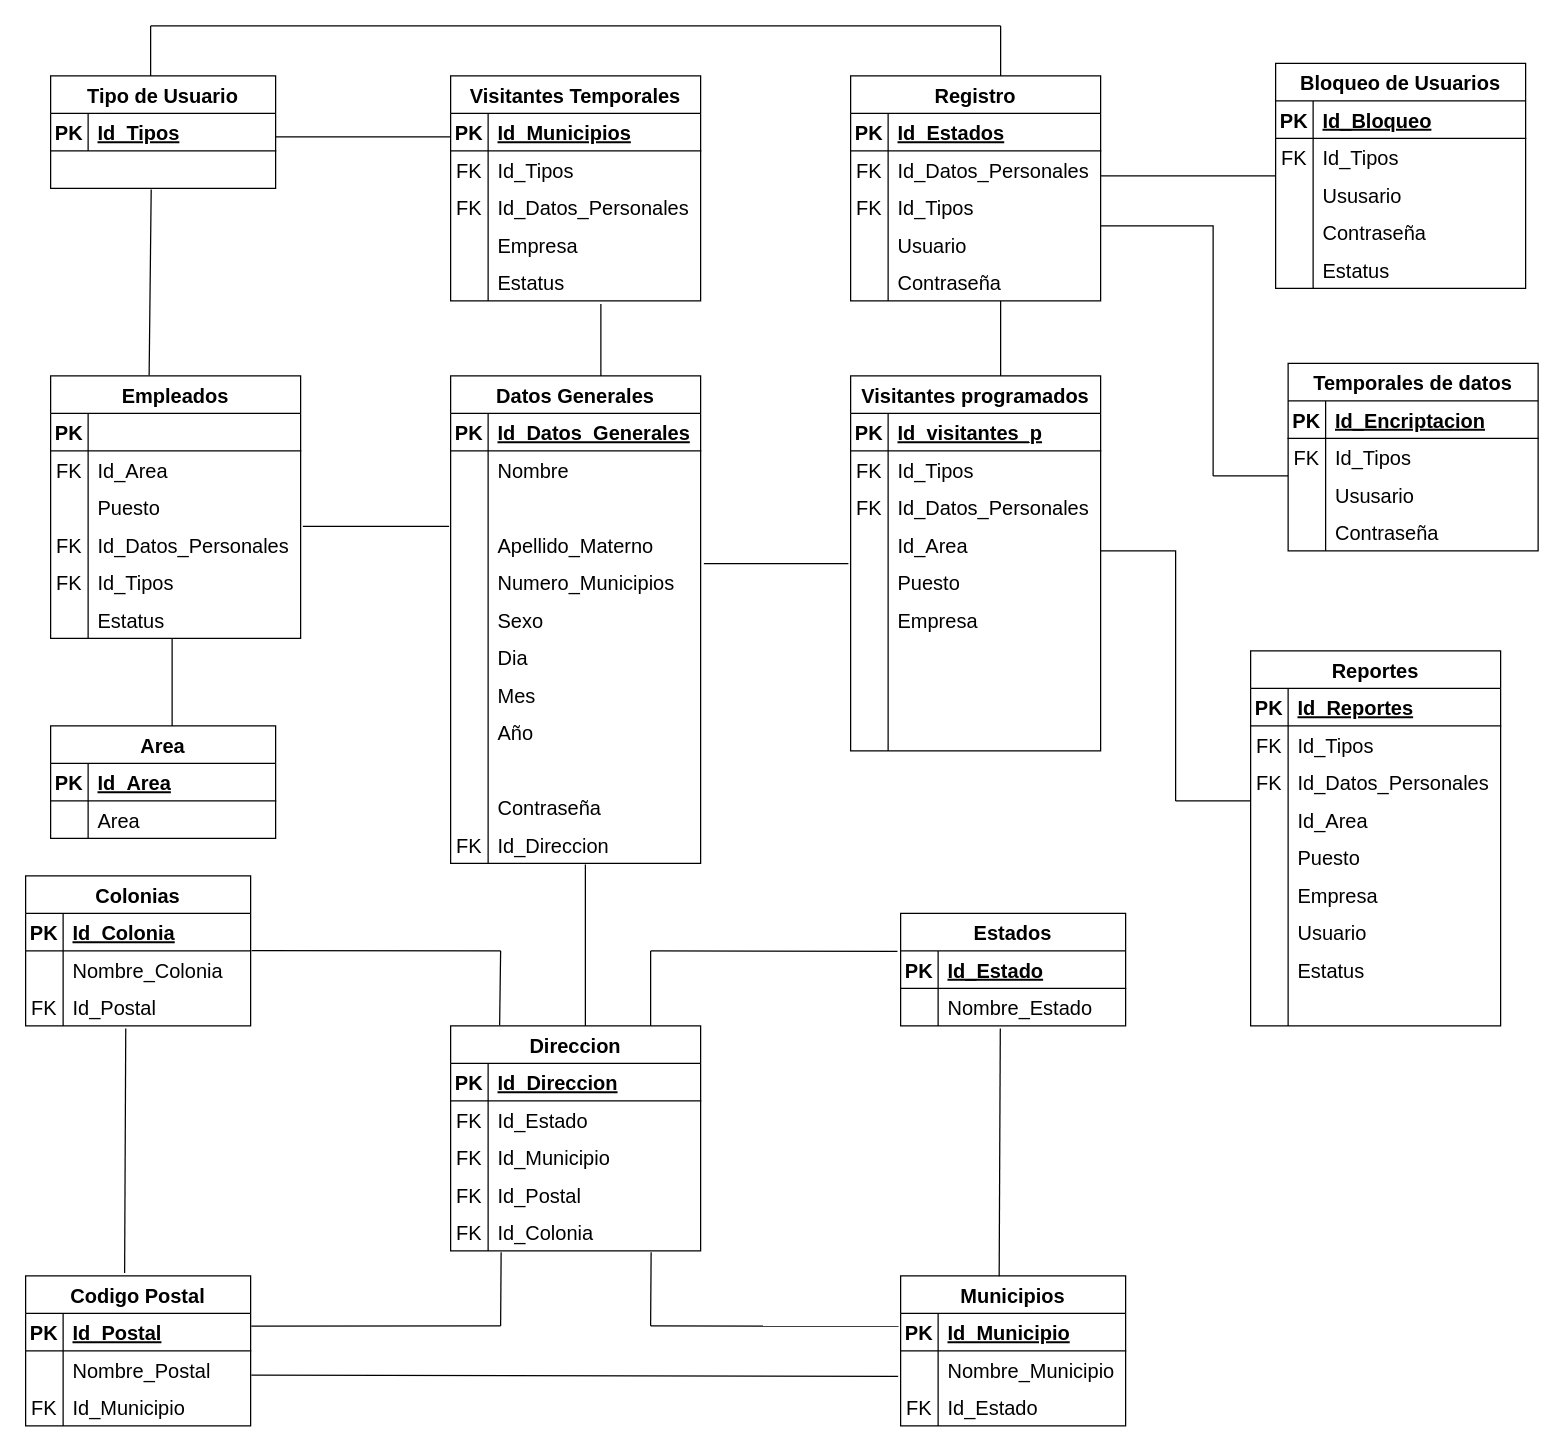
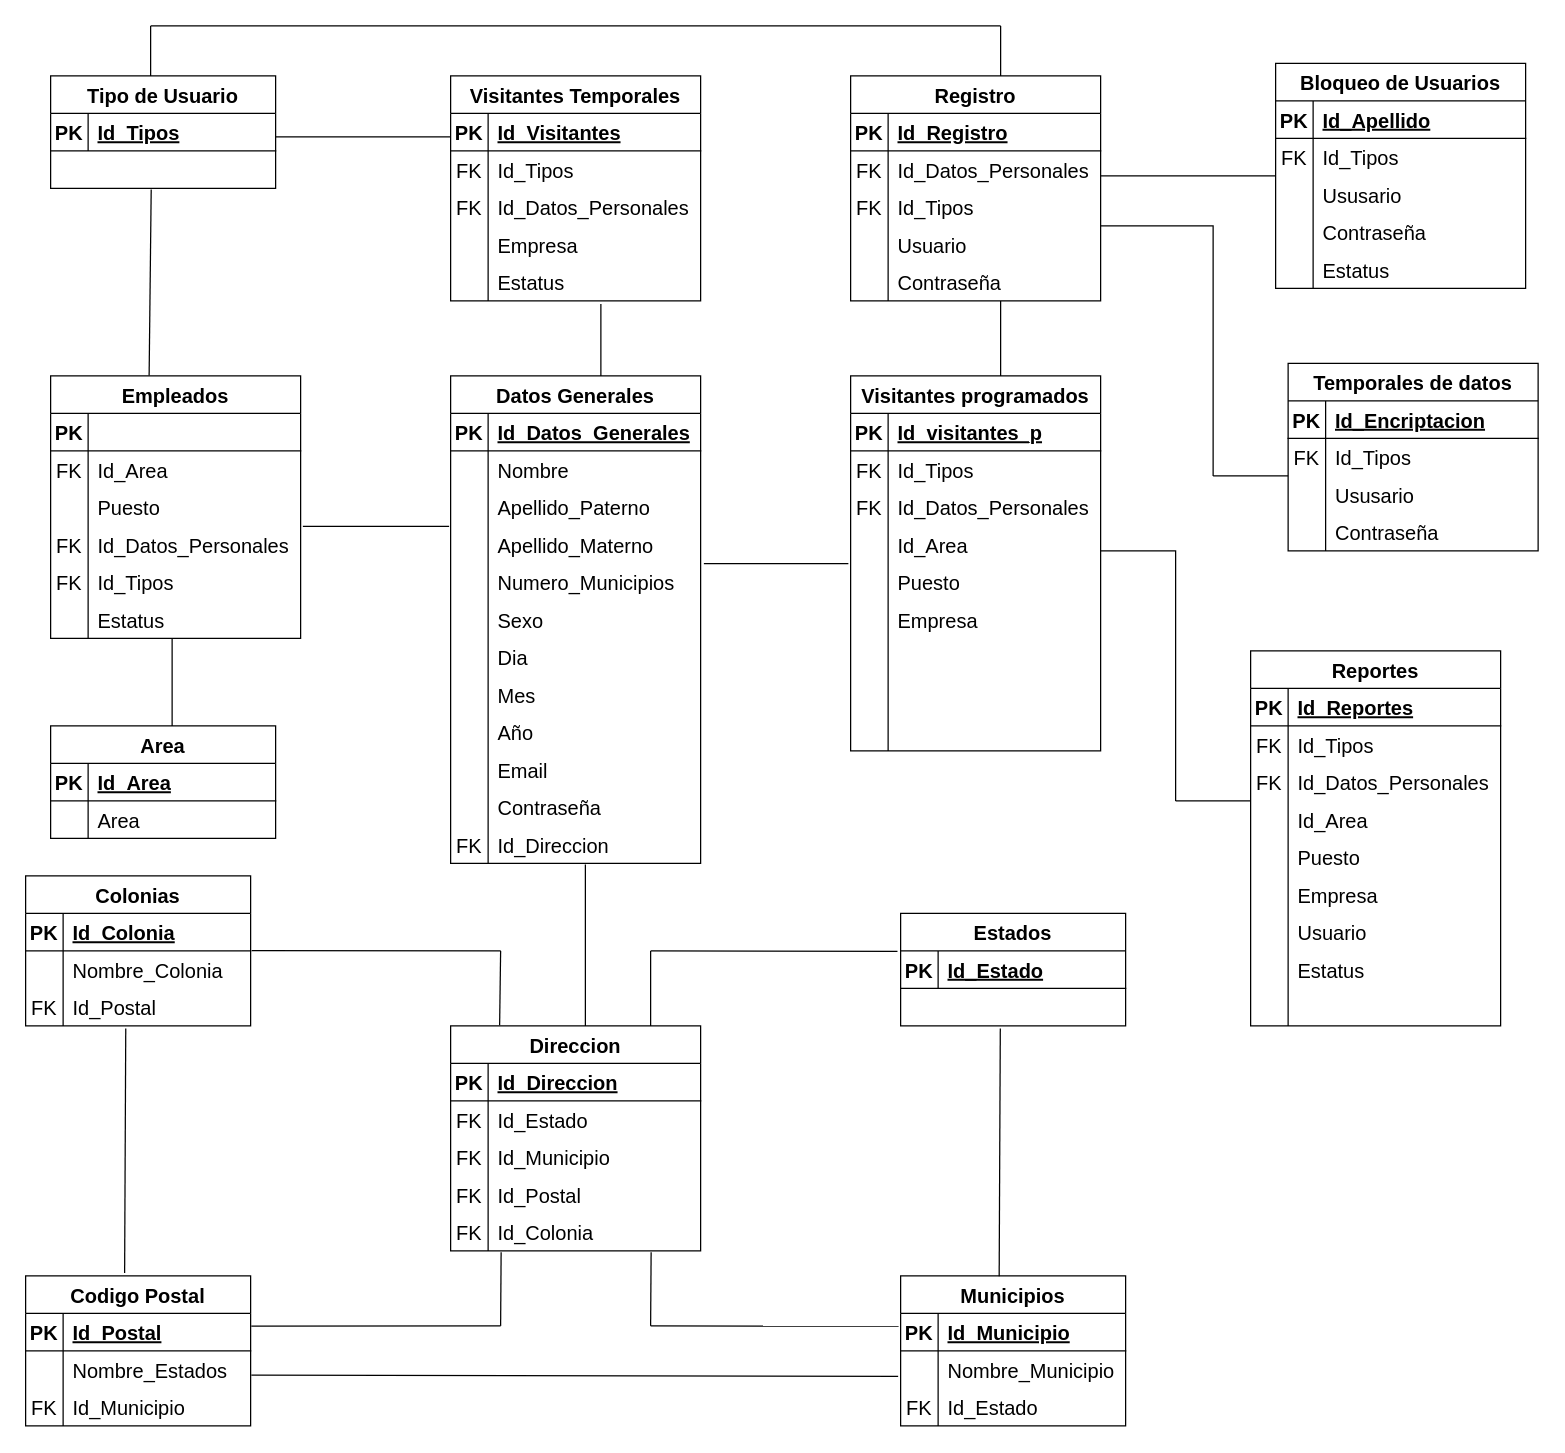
(1376, 121) -> (1376, 121)
(563, 133) -> (565, 133)
(954, 133) -> (957, 133)
none -> (594, 507)
none -> (594, 769)
(1032, 1007) -> none
(143, 1371) -> (151, 1371)
